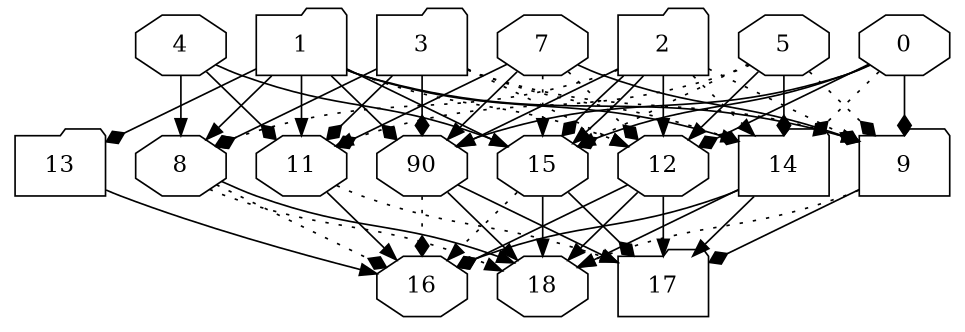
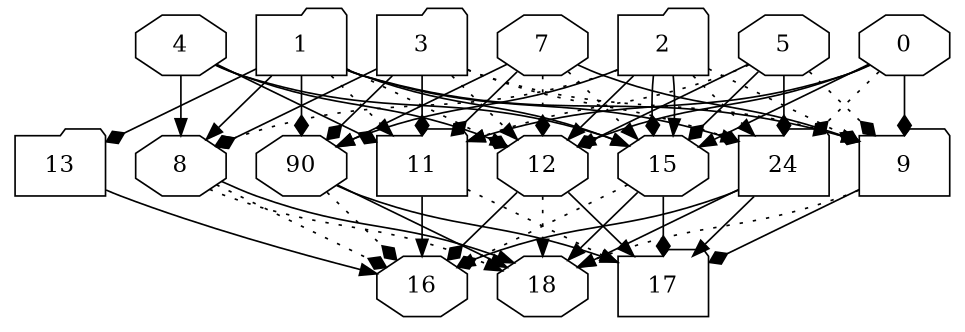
(301, 97) -> (356, 100)
(673, 101) -> (731, 99)
none -> (353, 104)
(480, 105) -> (418, 103)
(672, 105) -> (678, 105)
(301, 166) -> (422, 166)
(784, 166) -> (784, 166)
(616, 213) -> (543, 215)
